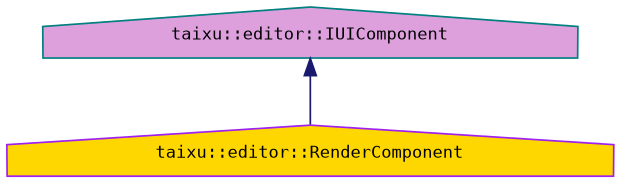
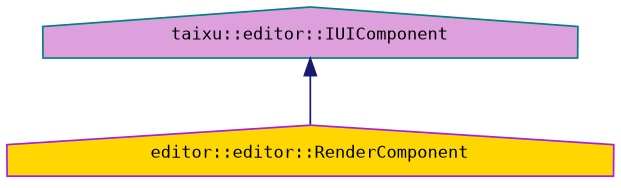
(310, 153) -> (310, 153)
